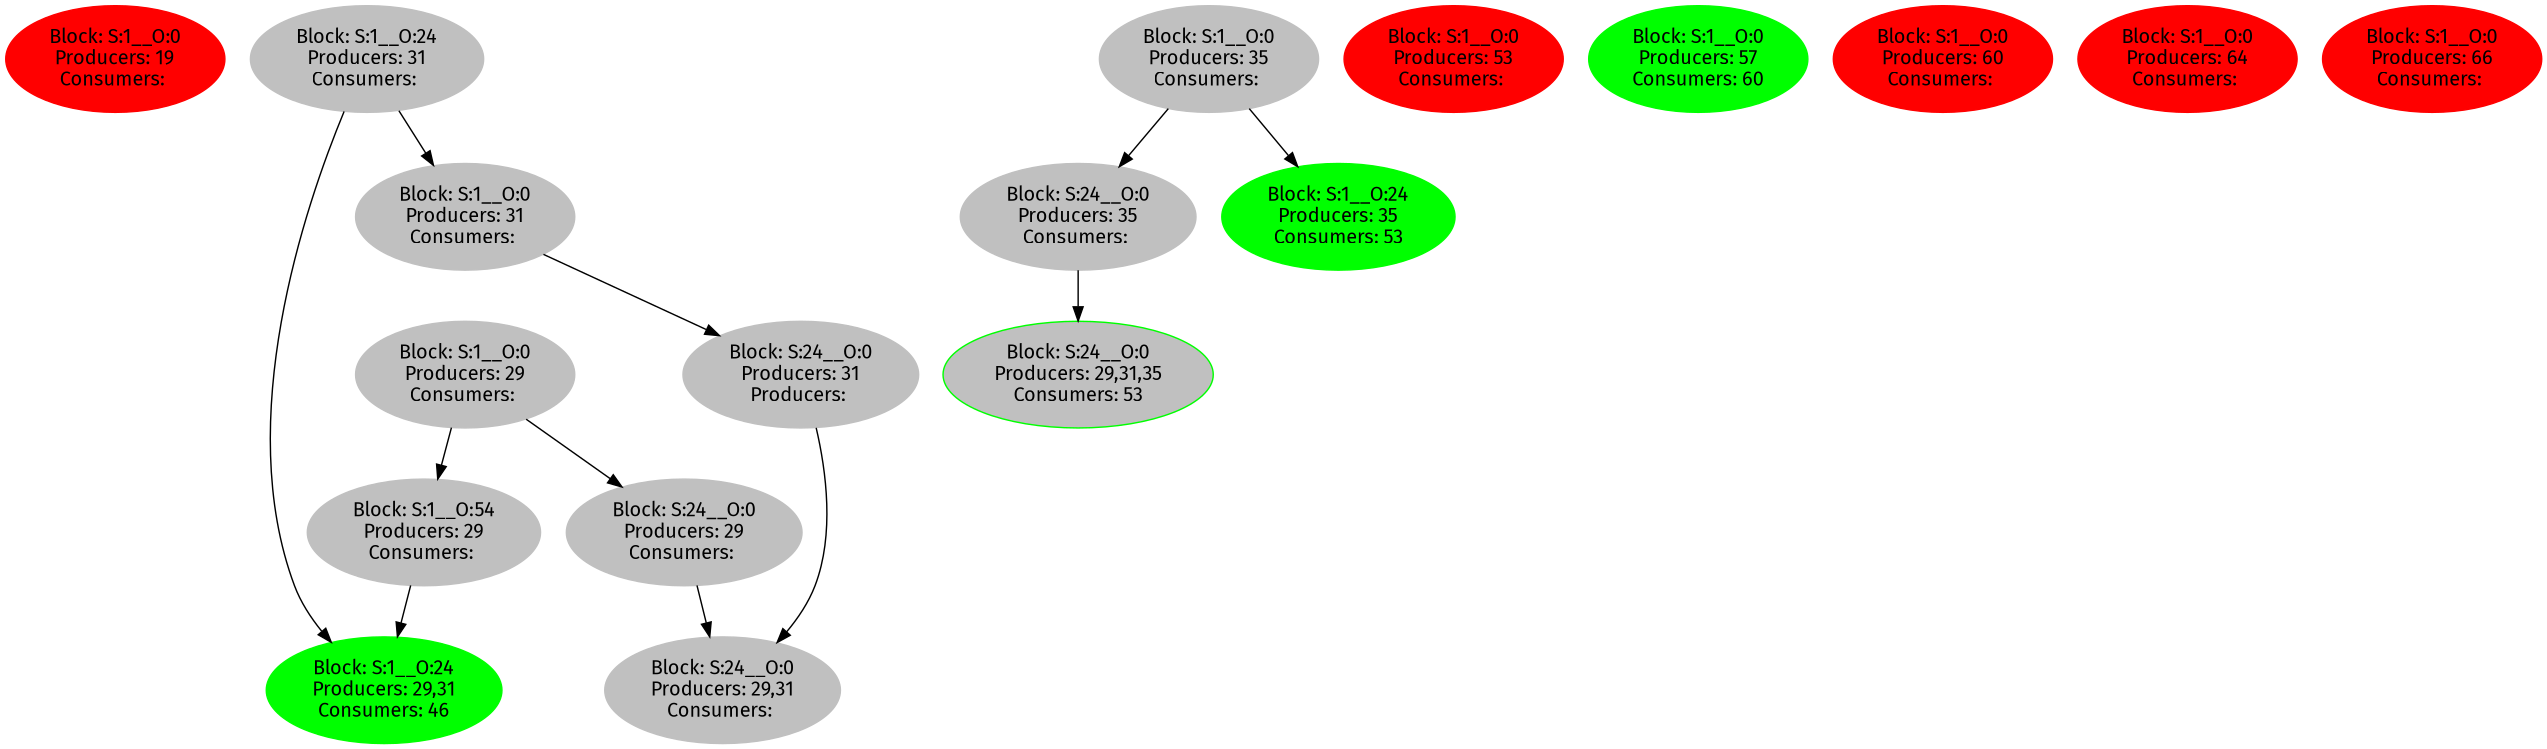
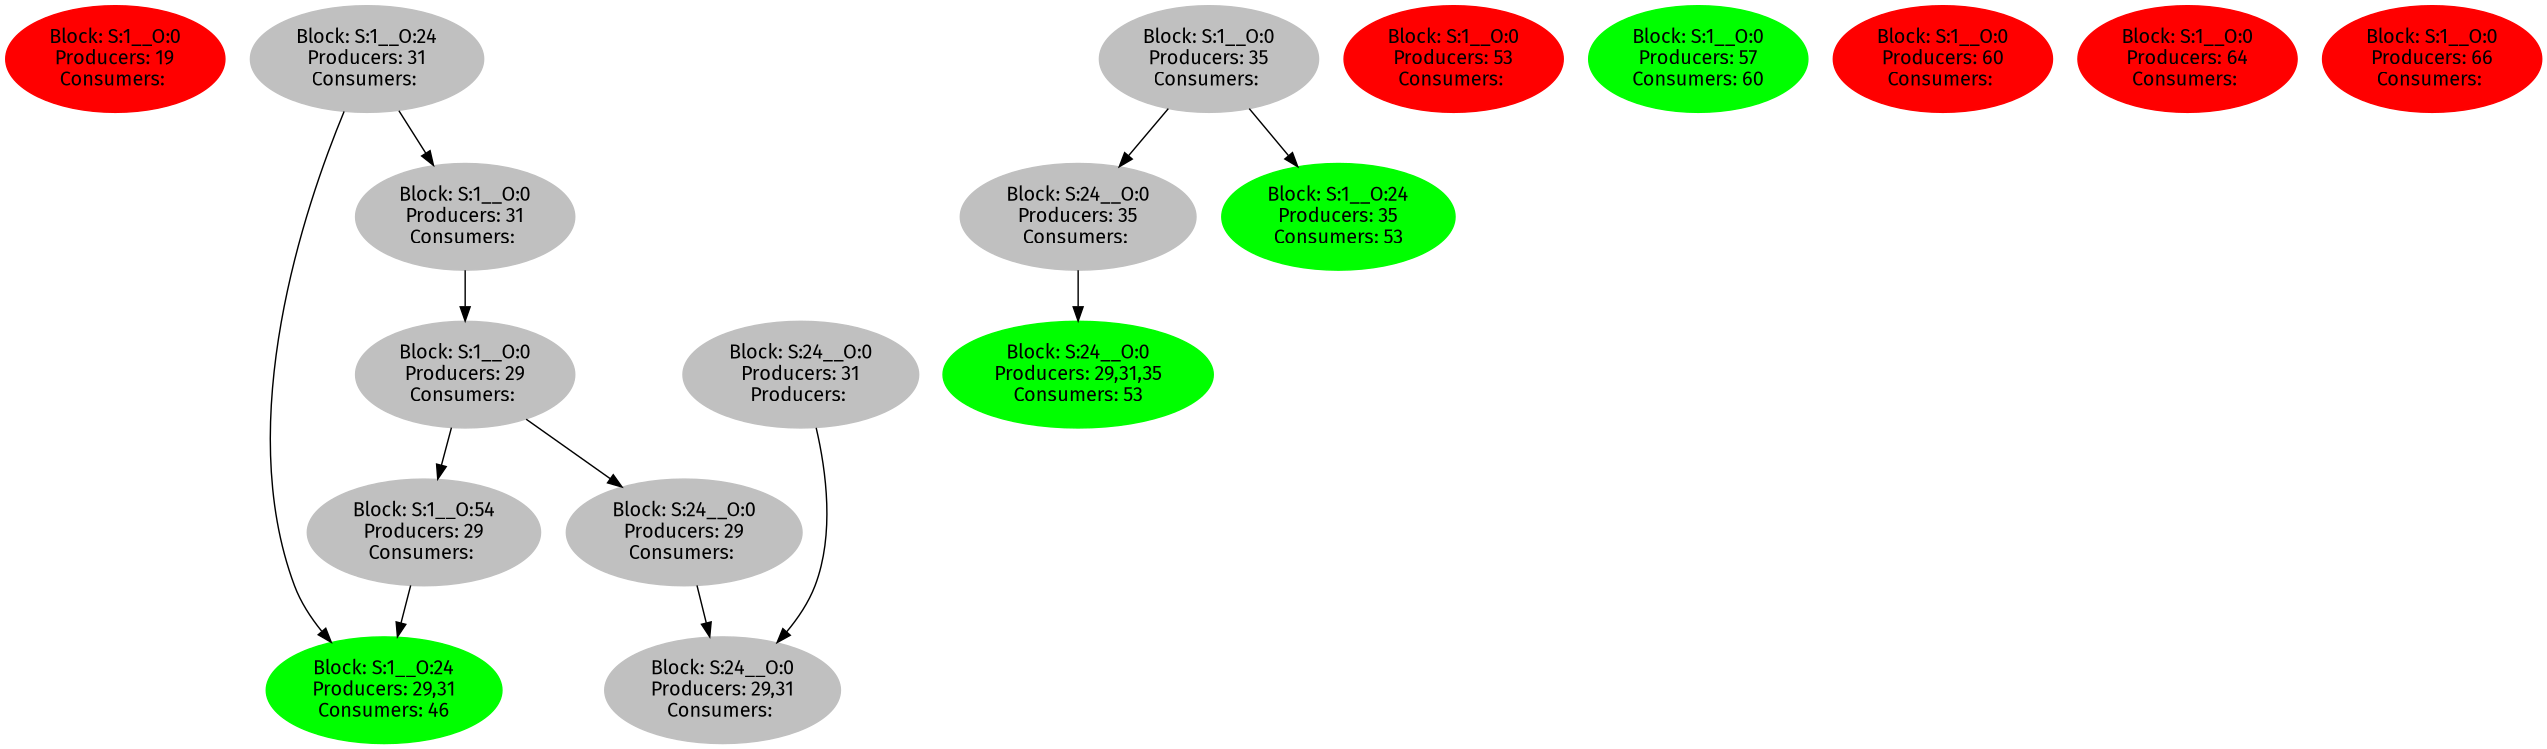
(625, 292) -> (465, 288)
(1078, 375) -> (1078, 375)
